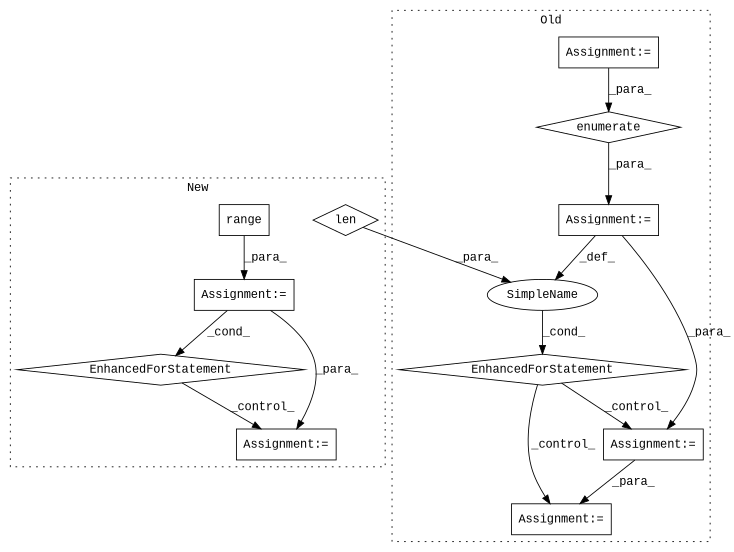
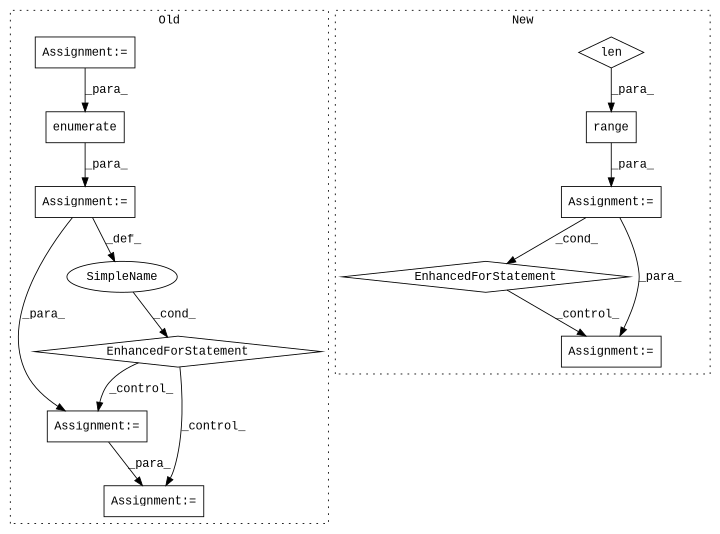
(609, 127) -> (85, 127)
(433, 253) -> (611, 86)
